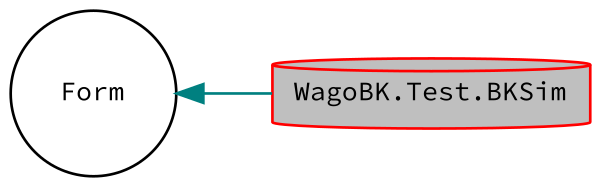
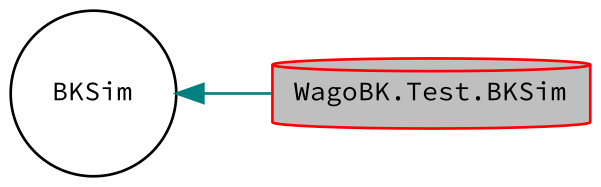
(93, 93) -> (93, 93)
